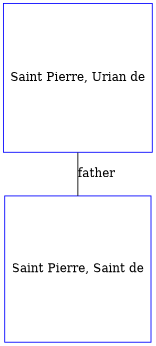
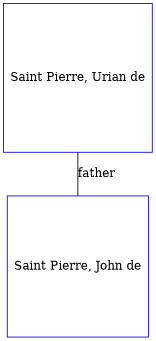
(78, 269) -> (78, 267)
